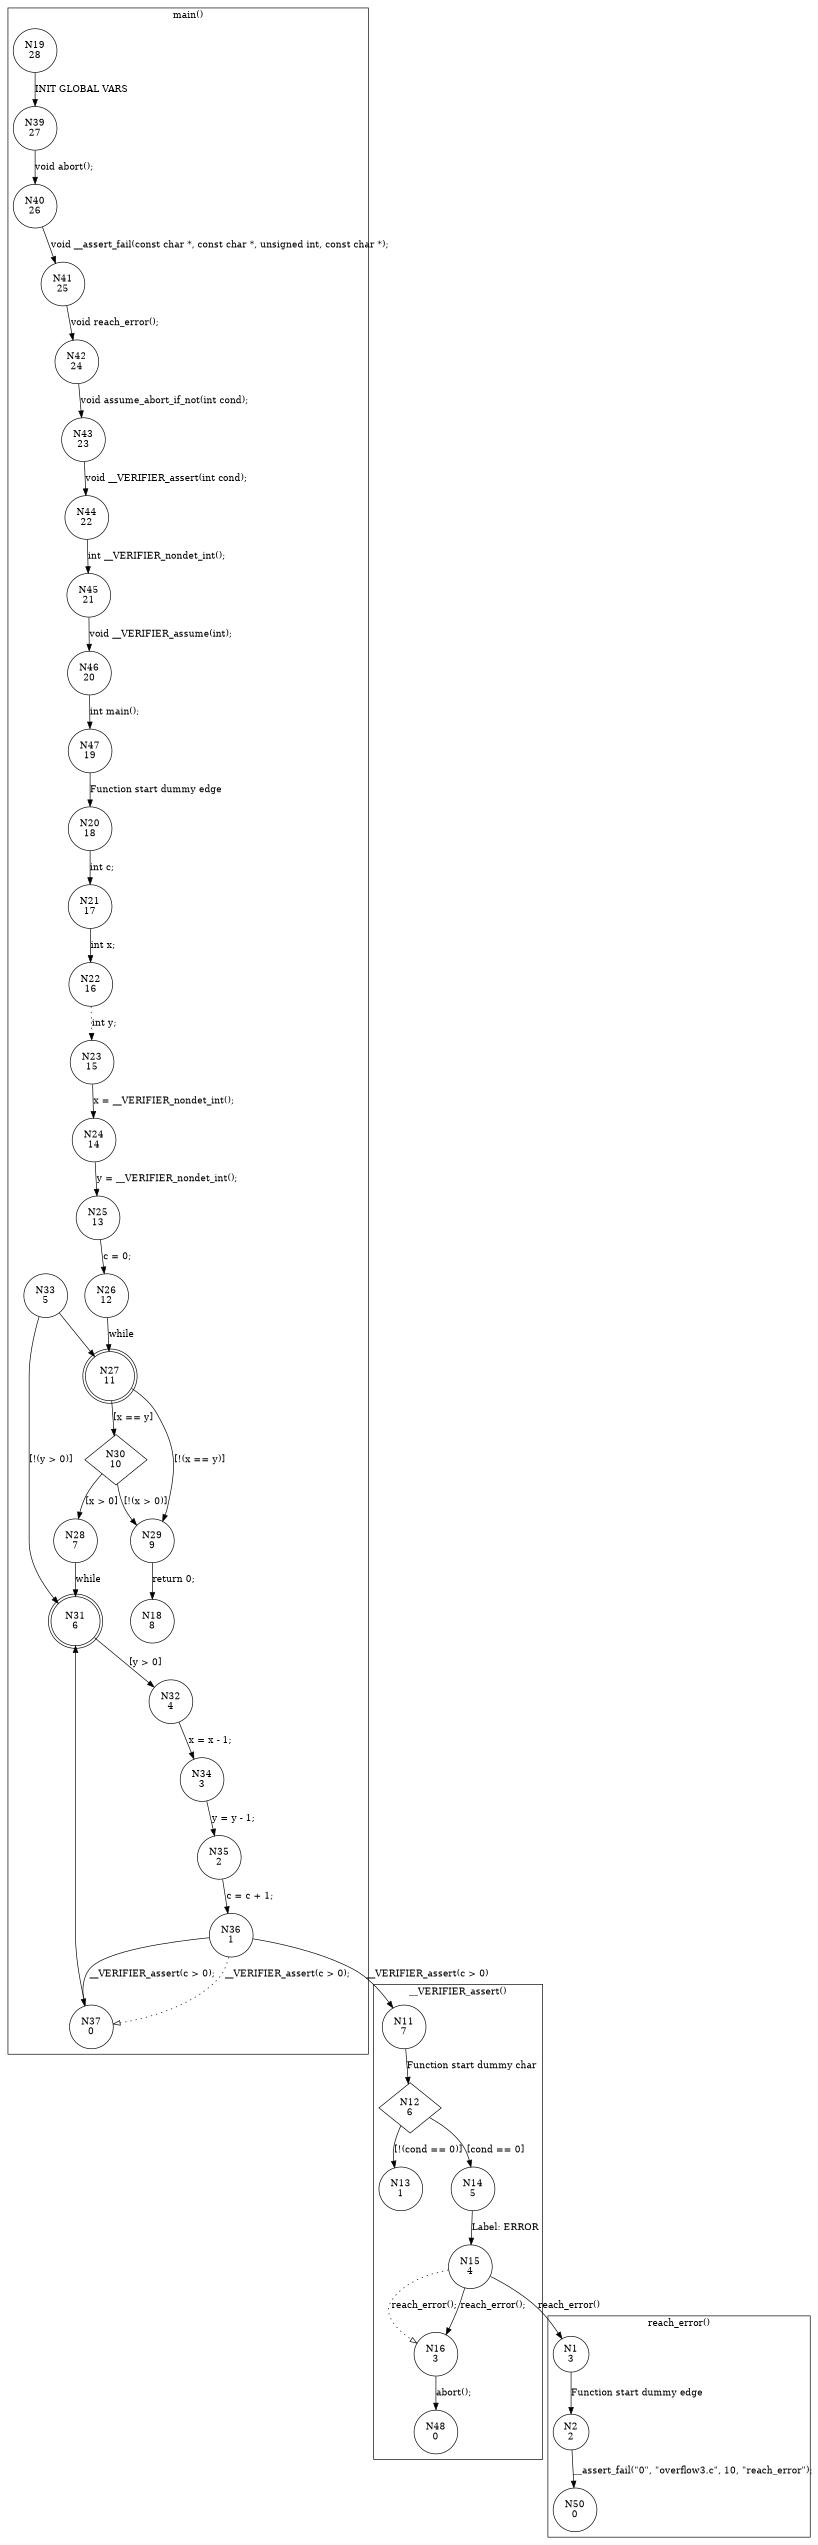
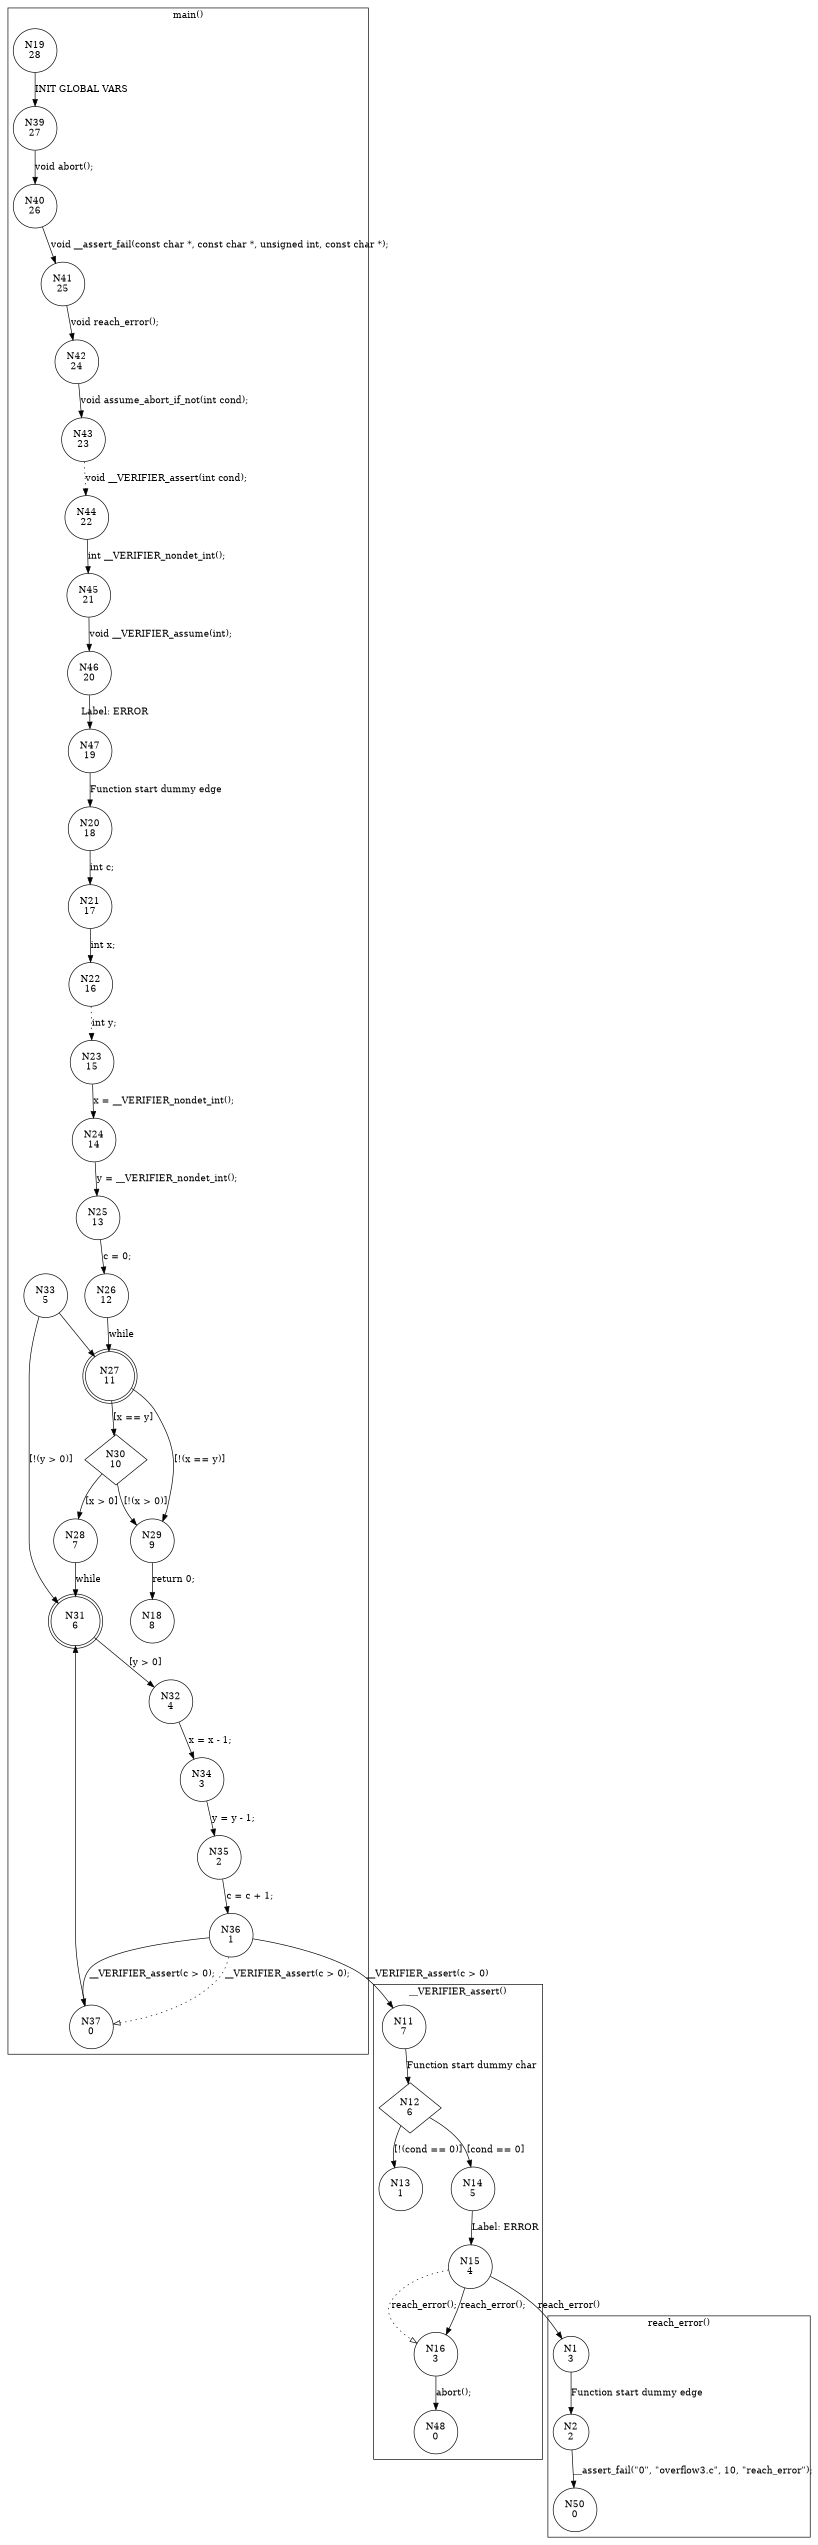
(85, 475) -> (85, 475)
(115, 712) -> (115, 712)
